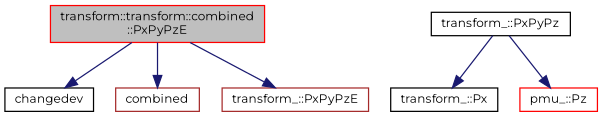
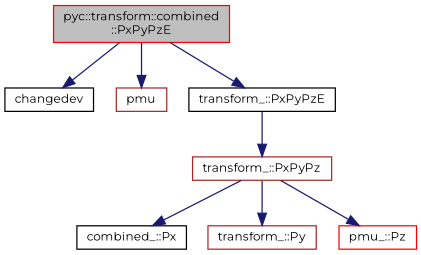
(158, 24) -> (142, 24)
(501, 24) -> (262, 169)
(158, 100) -> (142, 100)
(295, 100) -> (262, 100)
(444, 100) -> (132, 237)
none -> (262, 128)
none -> (262, 237)
